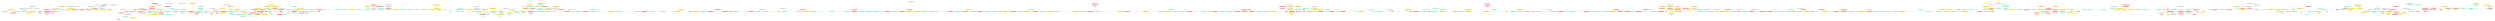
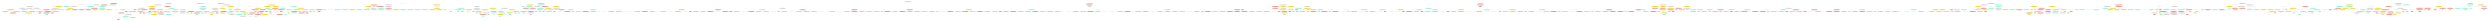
(2385, 8) -> (2378, 8)
(1138, 11) -> (1138, 11)
(1189, 11) -> none
(2070, 13) -> (2063, 13)
